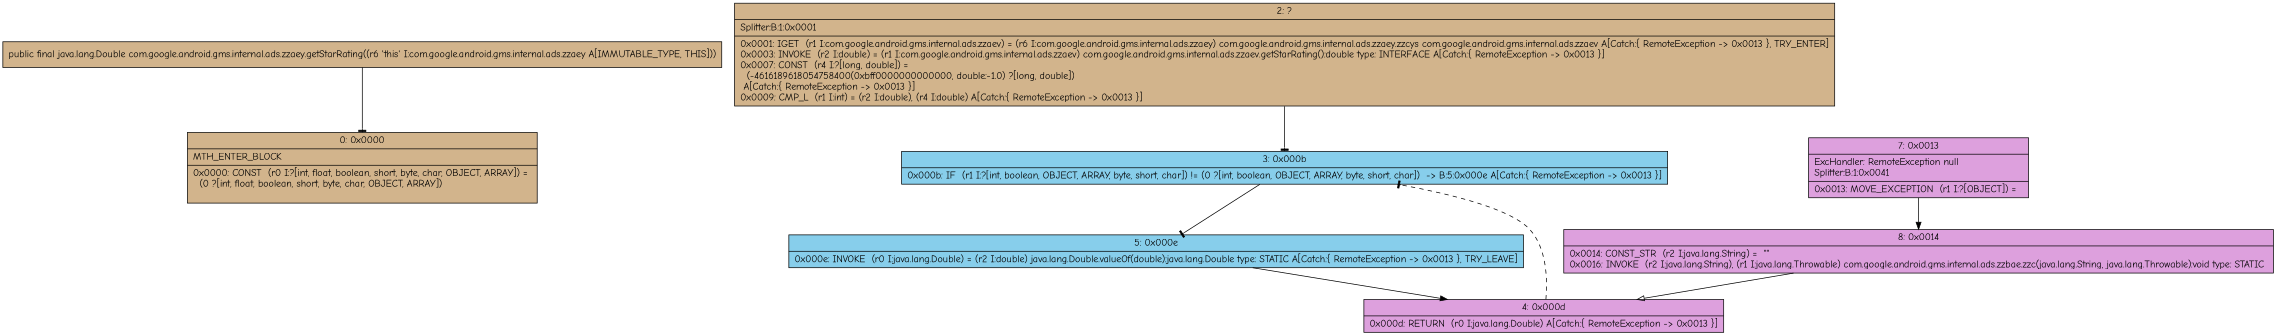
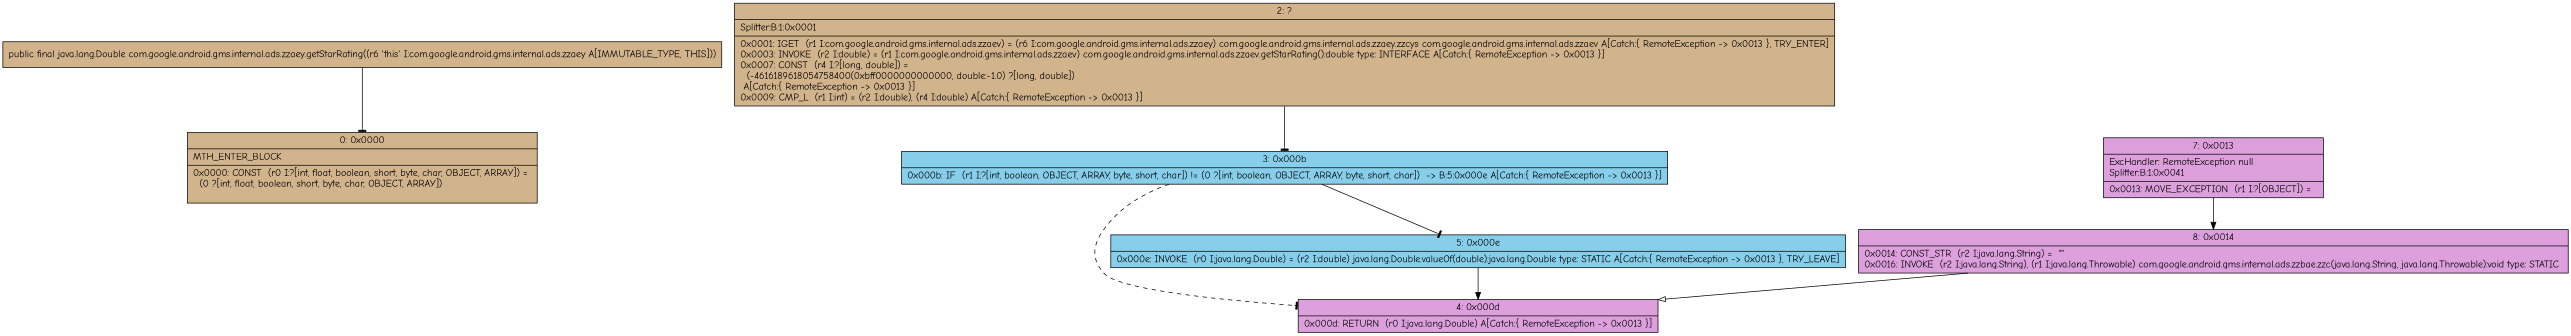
(1503, 213) -> (1134, 285)
